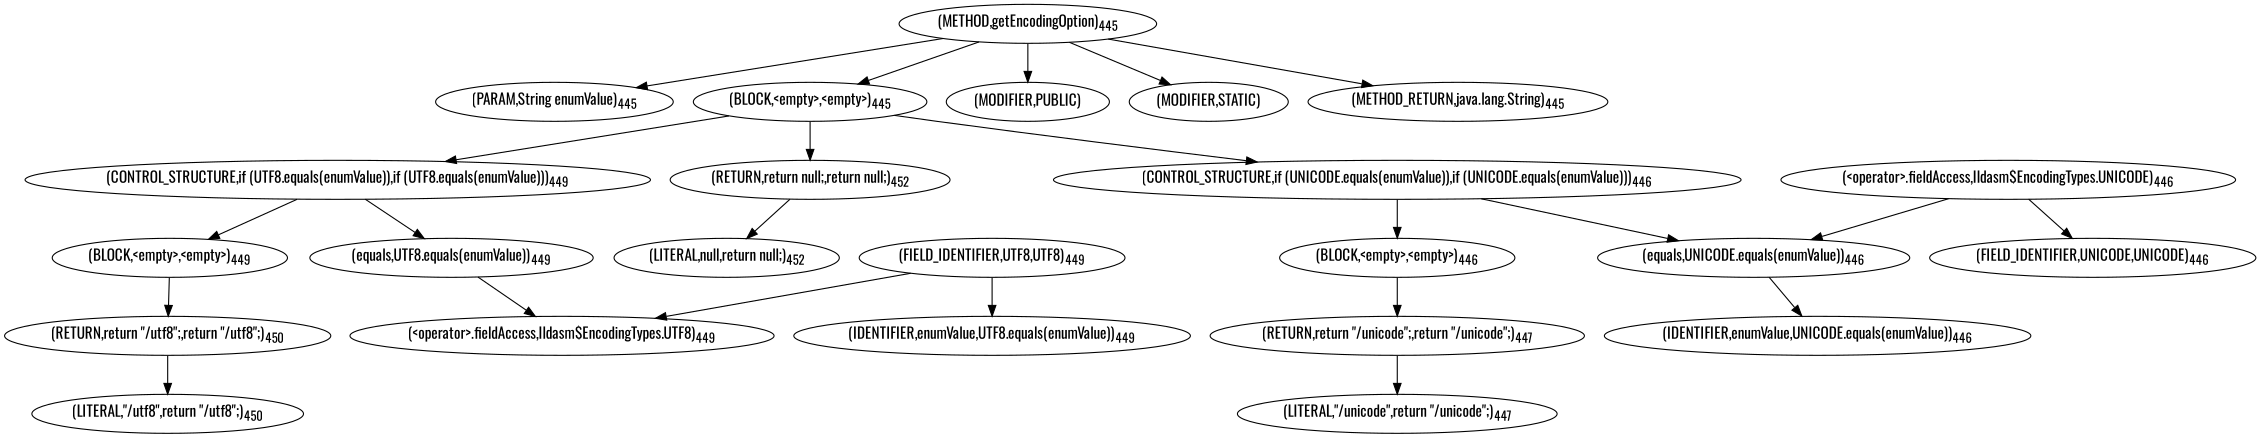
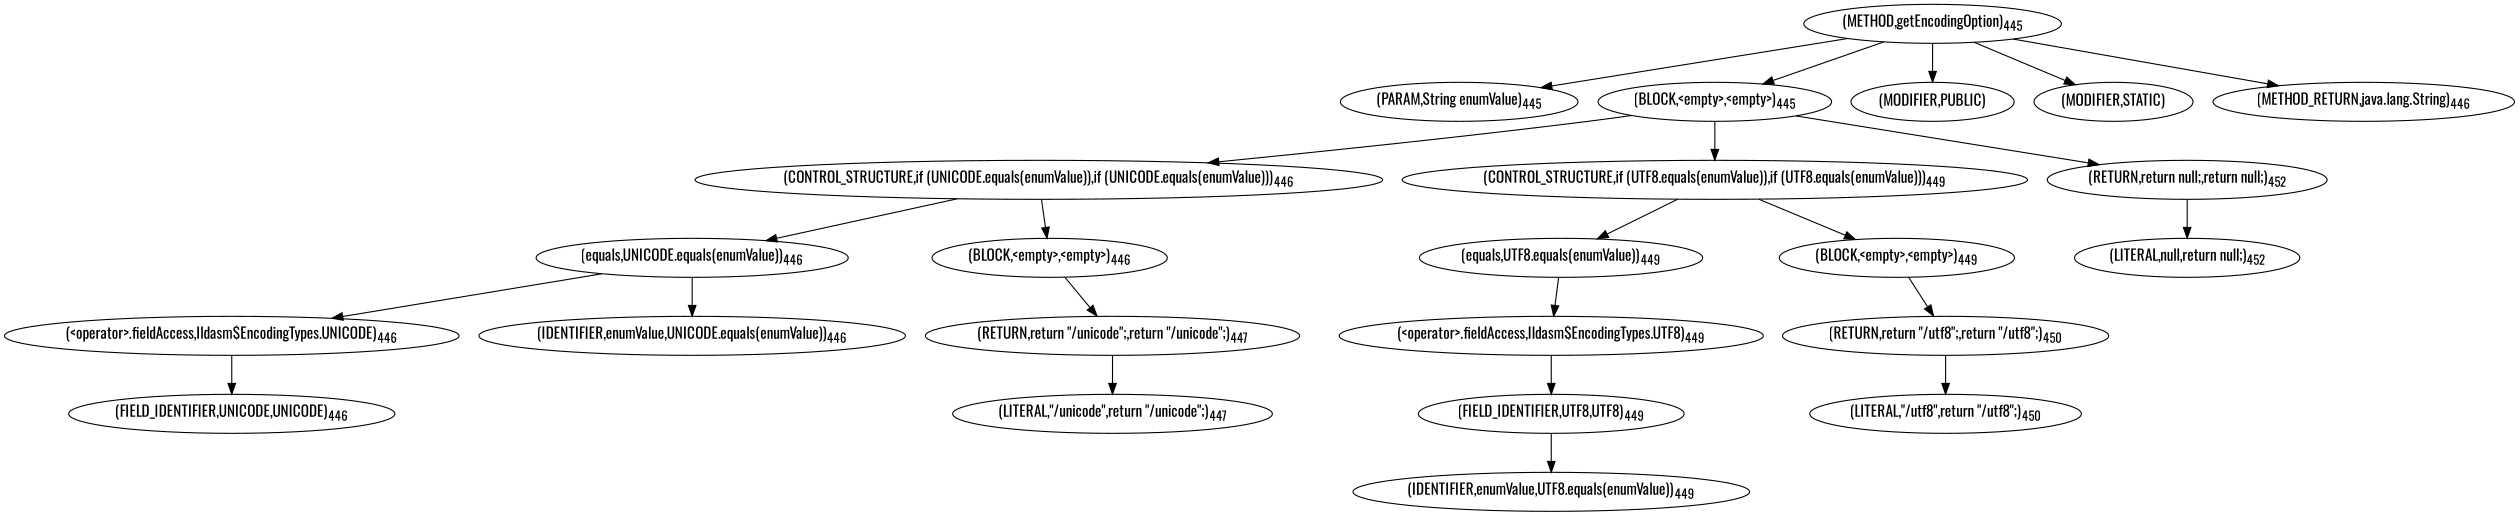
(1555, 100) -> (2461, 100)
(1885, 218) -> (472, 295)
(789, 295) -> (1551, 370)
